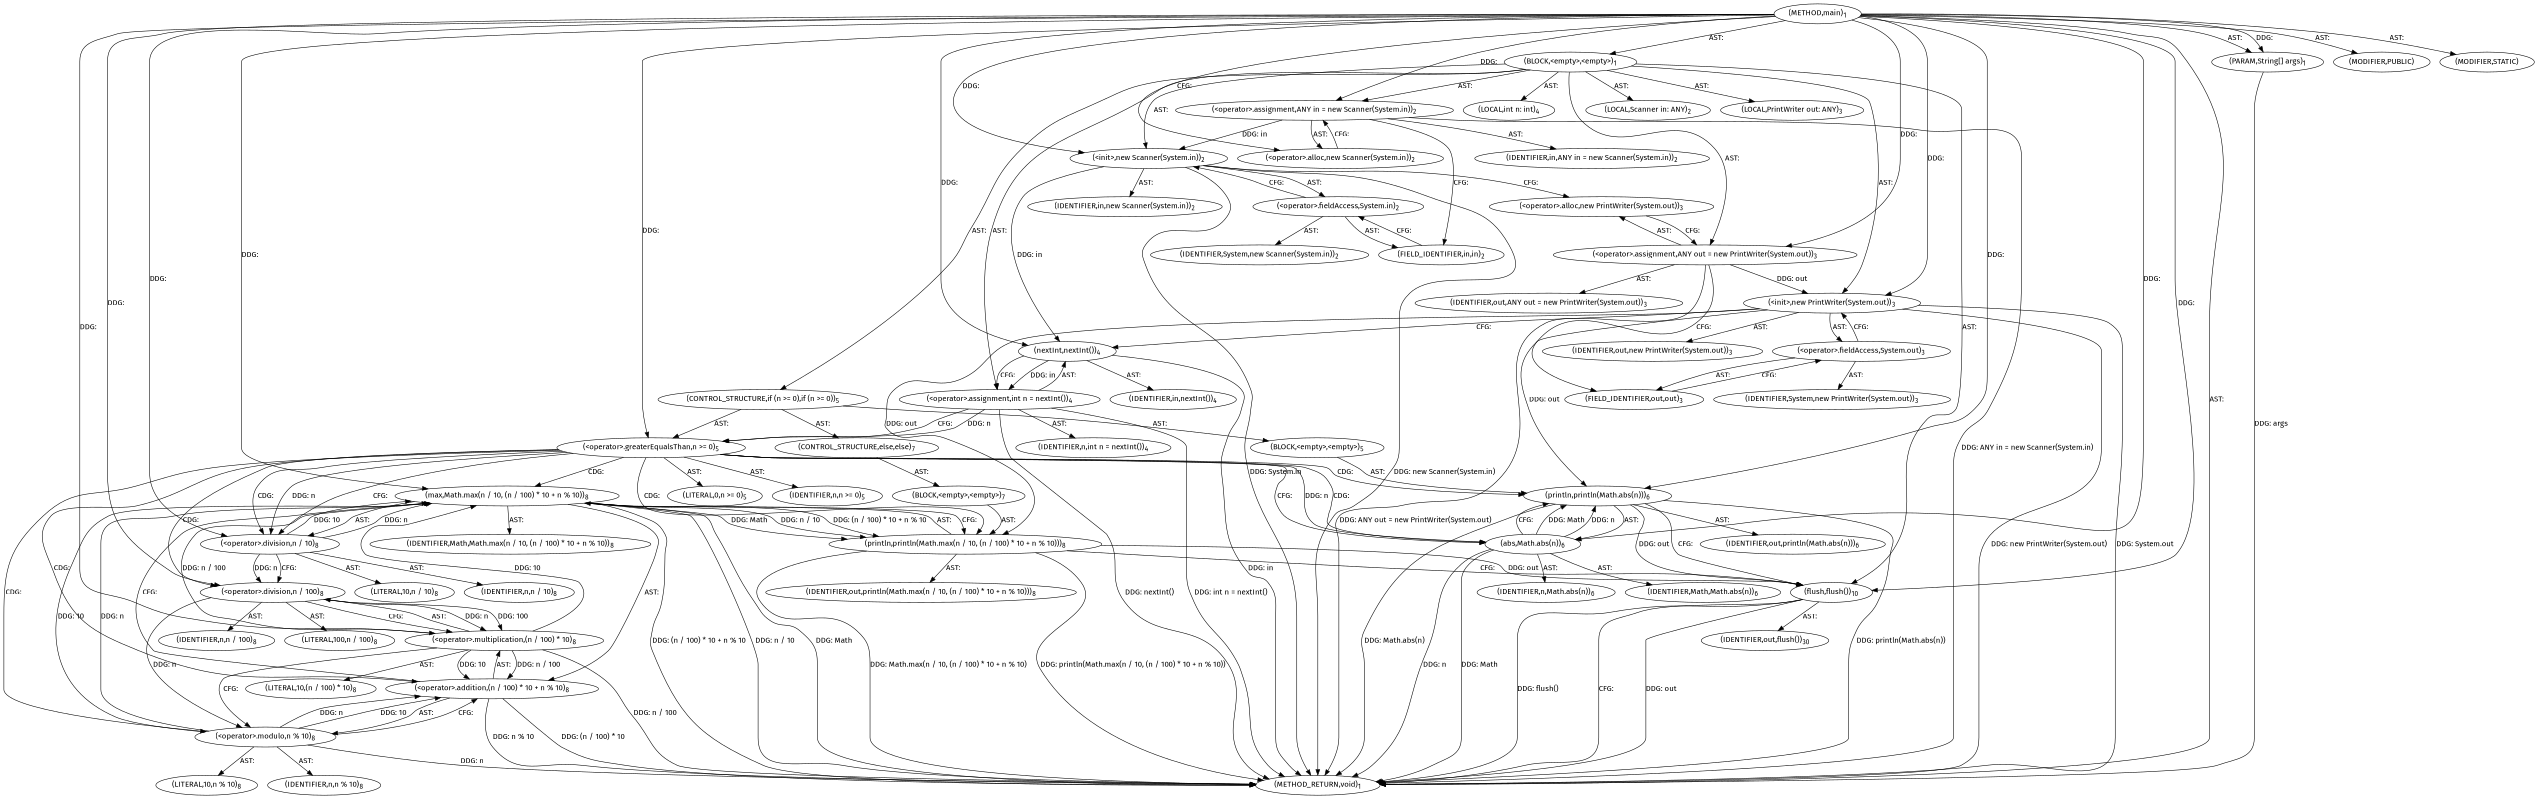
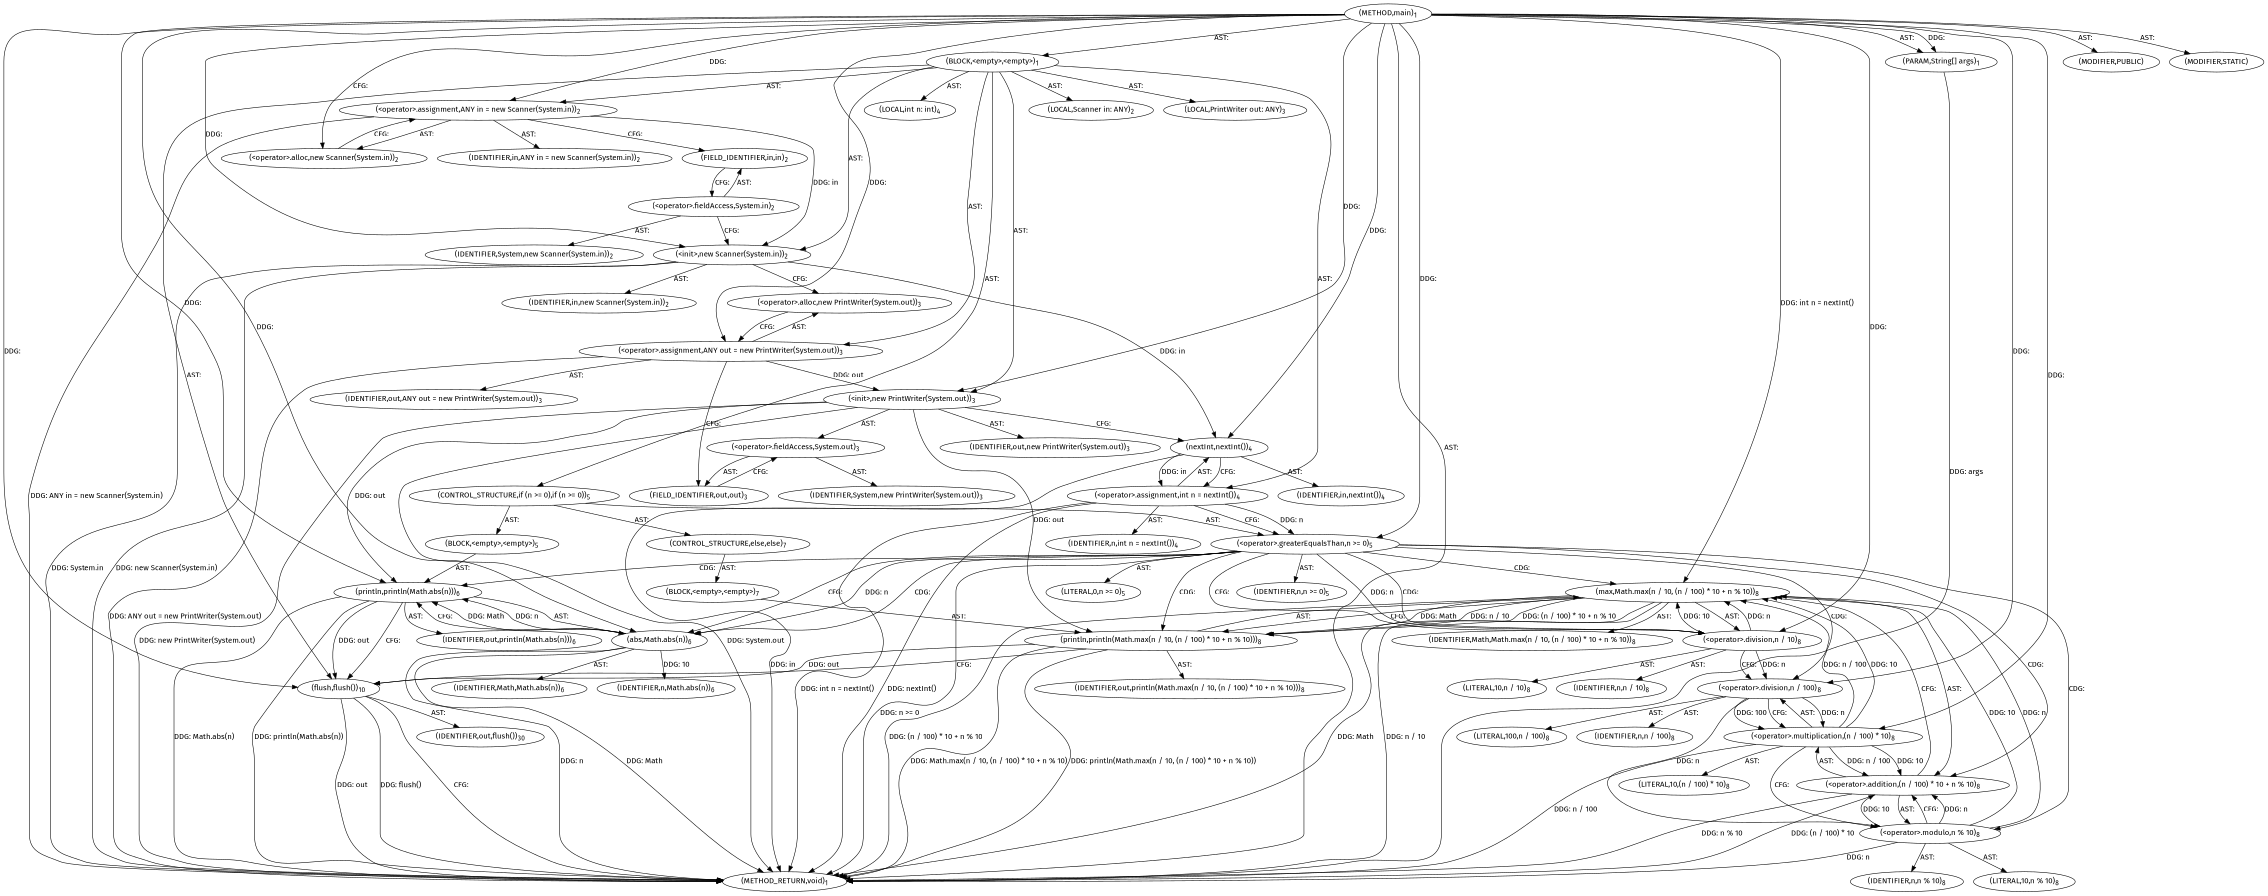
(1273, 175) -> none
(251, 255) -> (1817, 303)
(1853, 329) -> none
(1552, 568) -> (677, 665)
none -> (956, 626)
